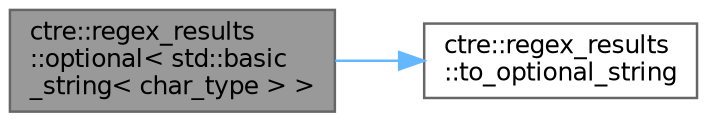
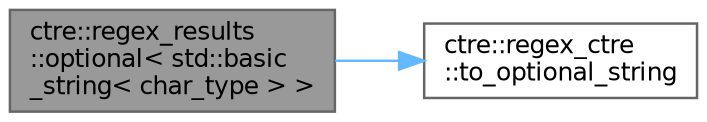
(561, 61) -> (561, 61)
